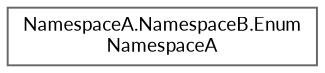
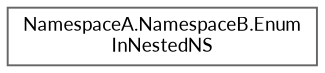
(162, 36) -> (162, 36)
